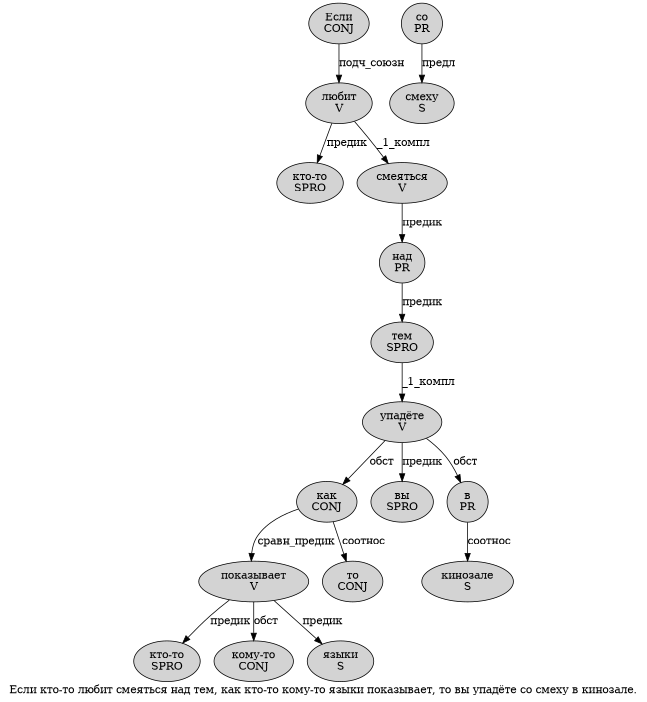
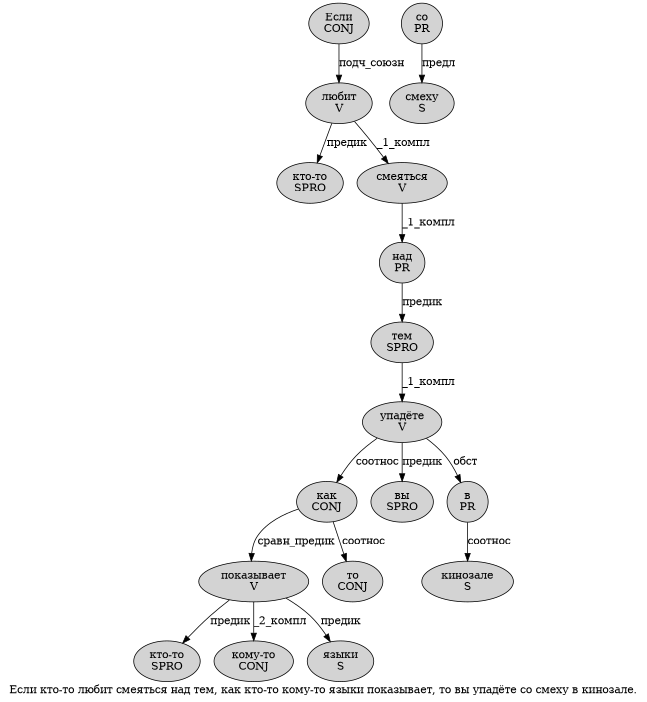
(422, 223) -> (429, 223)
(382, 462) -> (377, 462)
(266, 621) -> (280, 621)
